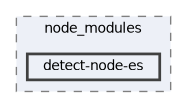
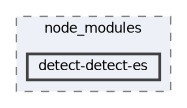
(94, 67) -> (94, 67)
